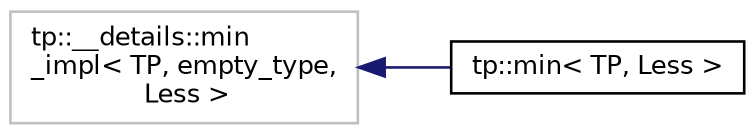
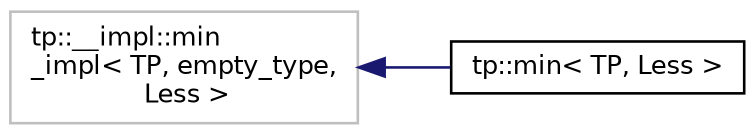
(184, 67) -> (184, 67)
